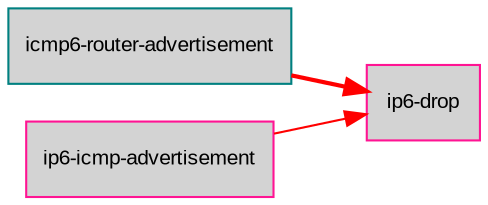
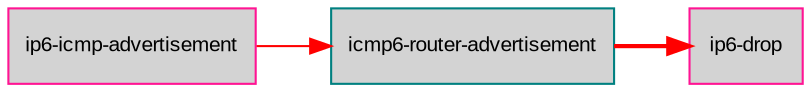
(310, 126) -> (283, 46)
